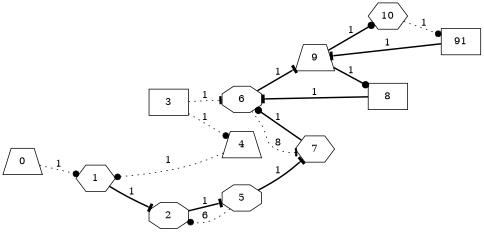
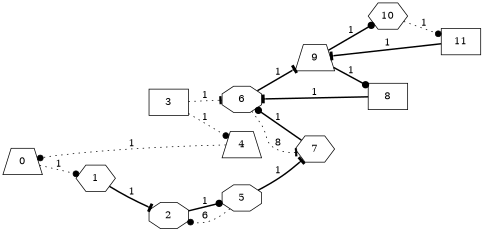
(461, 42) -> (461, 42)
(173, 169) -> (134, 149)
(203, 207) -> (203, 207)
